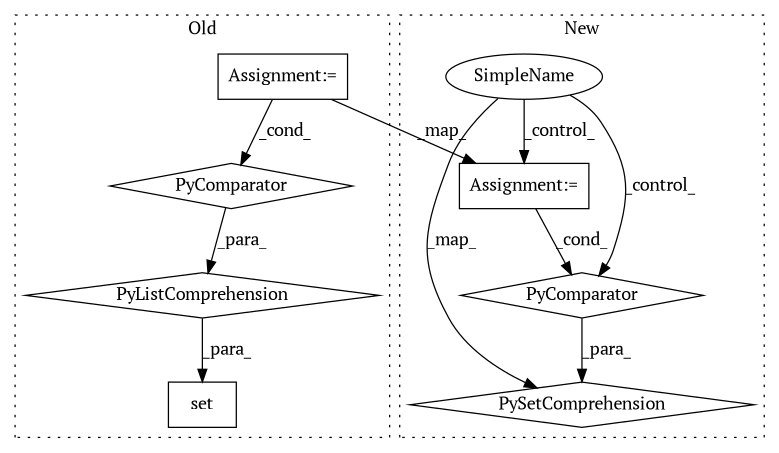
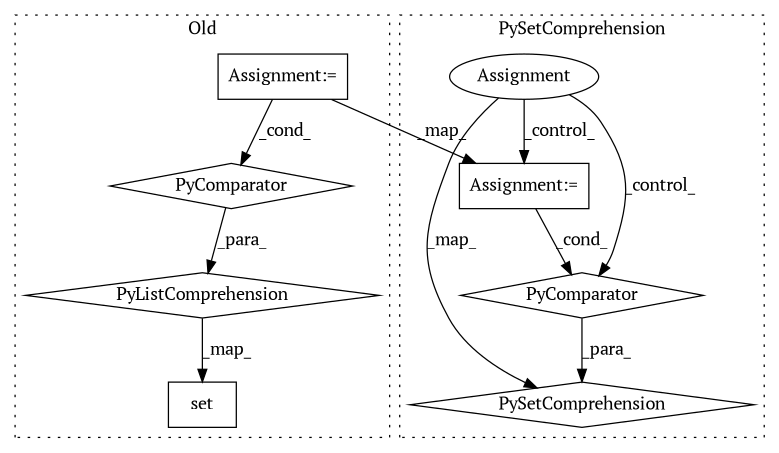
(582, 30) -> (582, 30)
(524, 77) -> (524, 77)
(228, 350) -> (228, 350)
